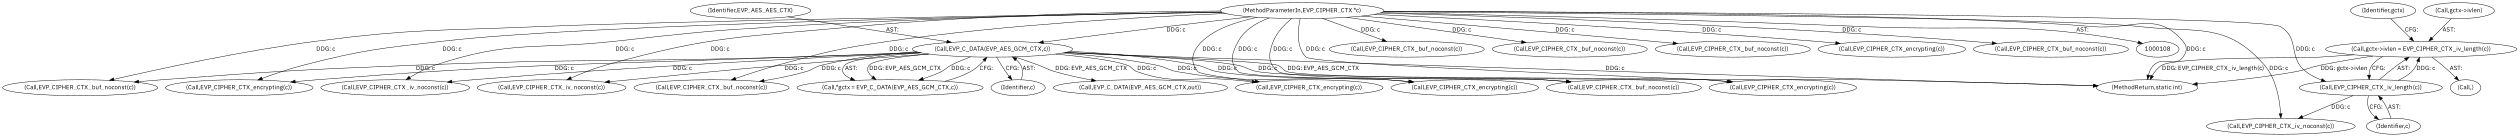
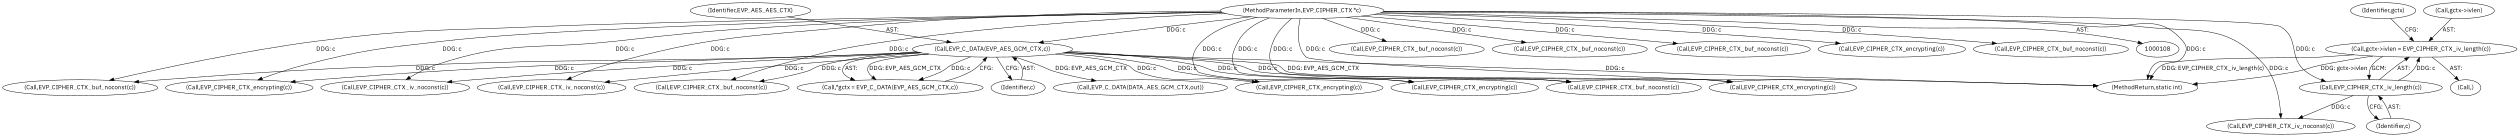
(2380, 68) -> (2380, 68)
(1140, 88) -> (1140, 88)
